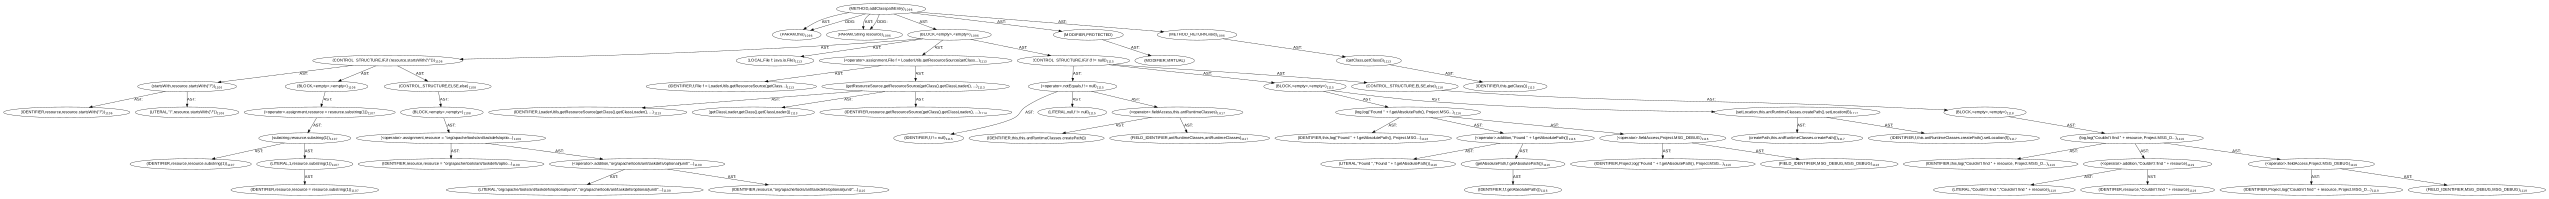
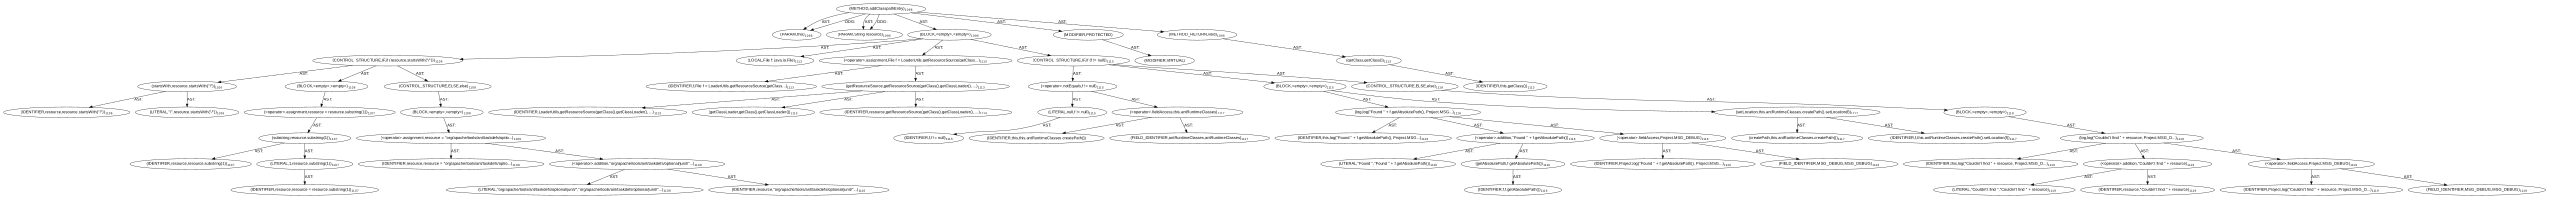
(1221, 112) -> (1221, 112)
(1009, 120) -> (1009, 130)
